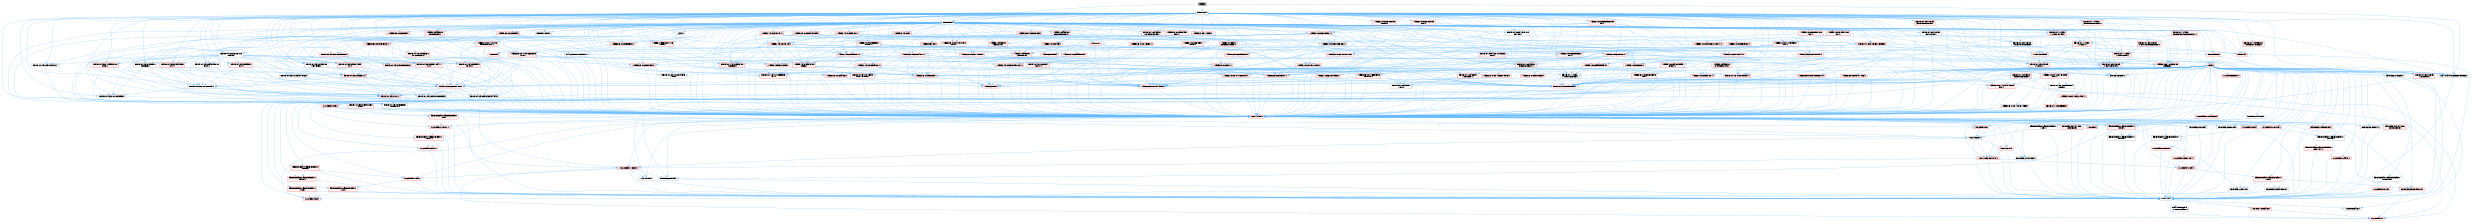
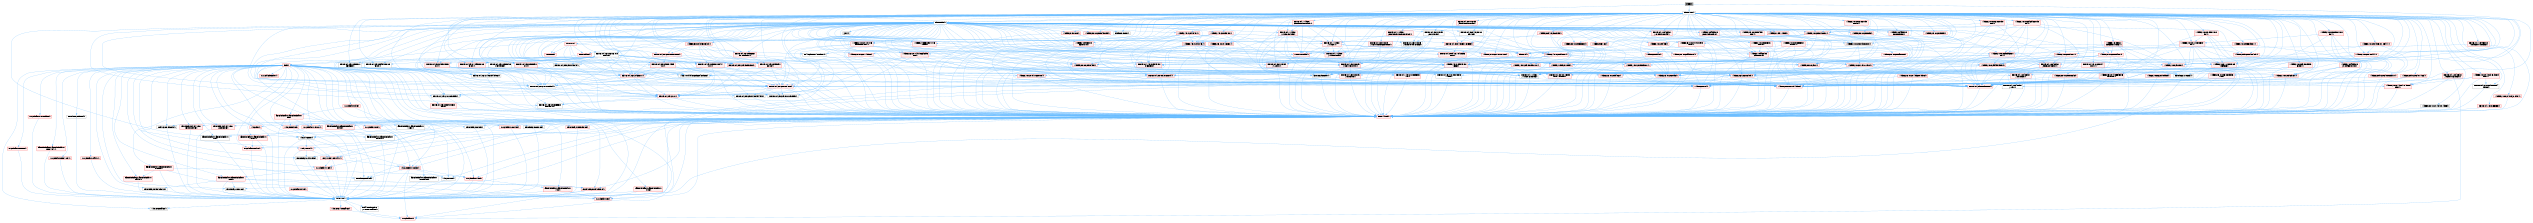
(2330, 138) -> none
